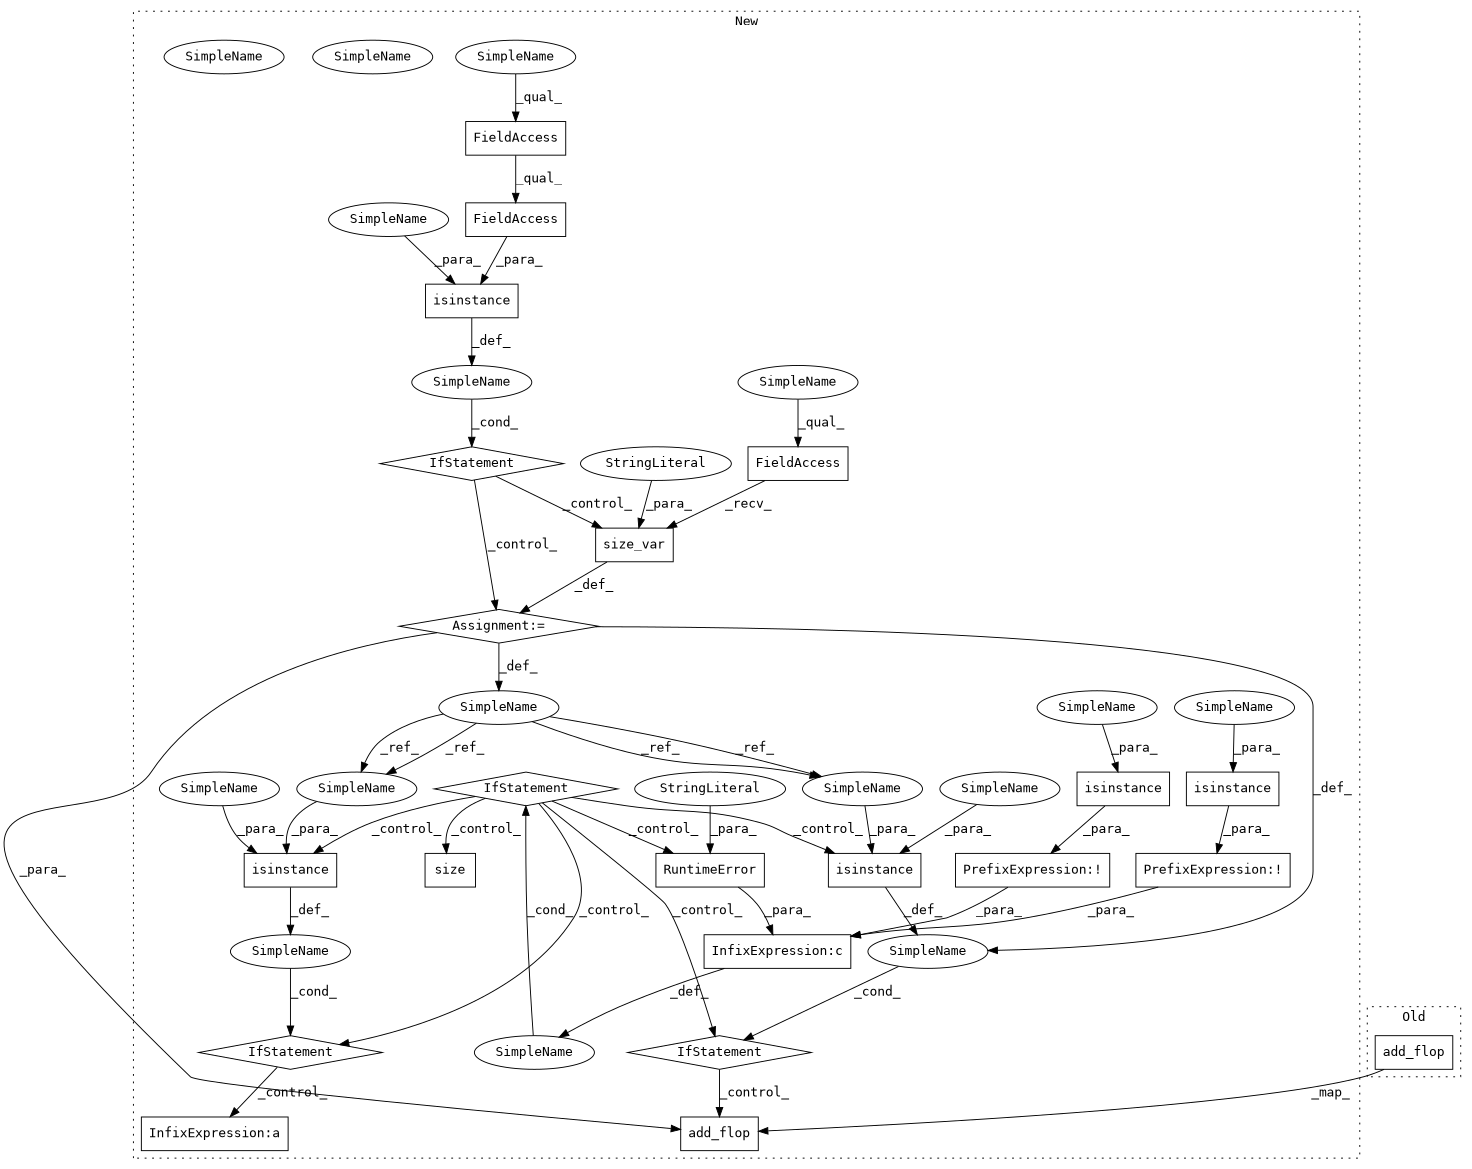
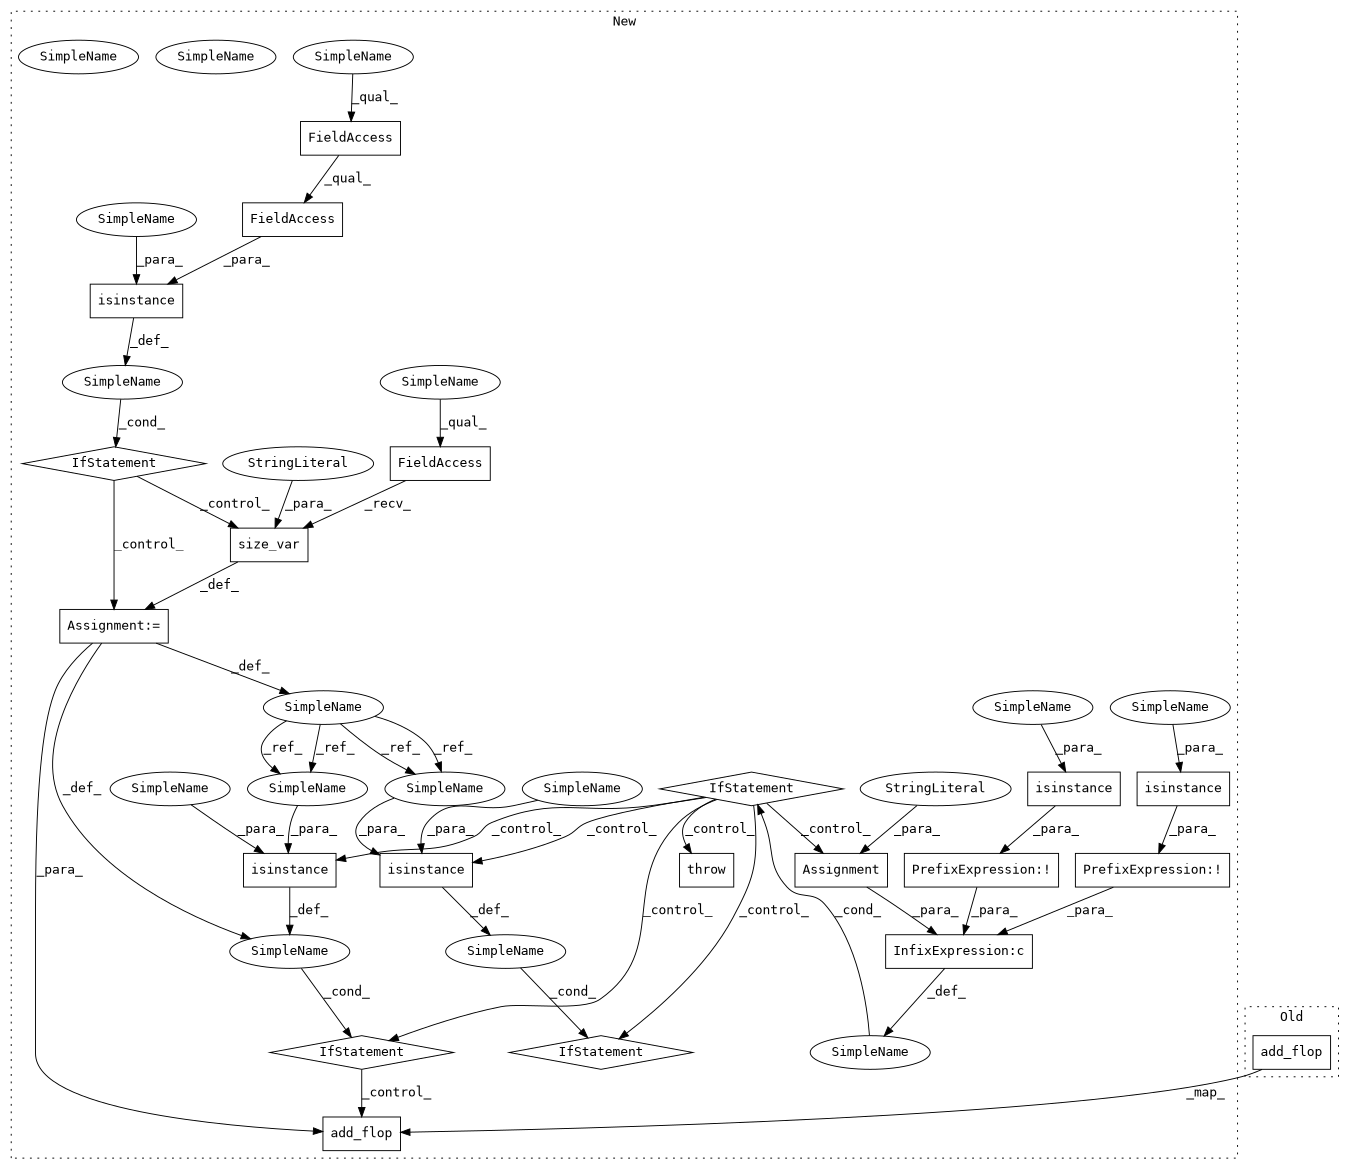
(499, 626) -> (114, 626)
(450, 870) -> (707, 870)
(710, 870) -> (841, 870)
(215, 1134) -> none
